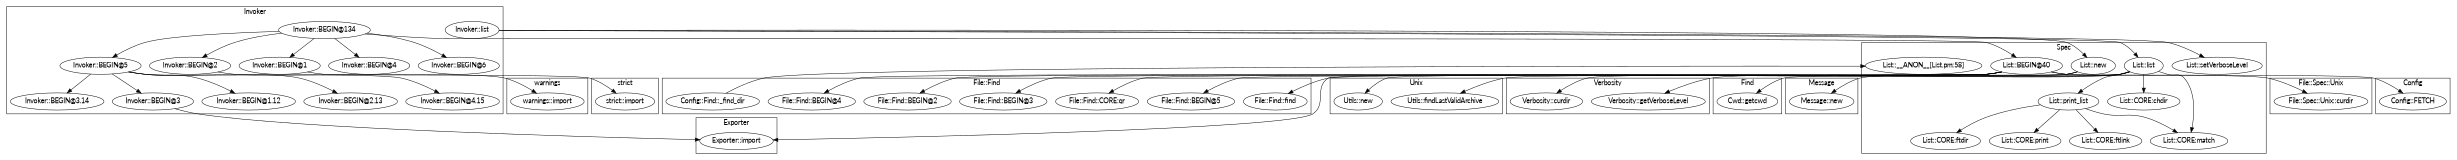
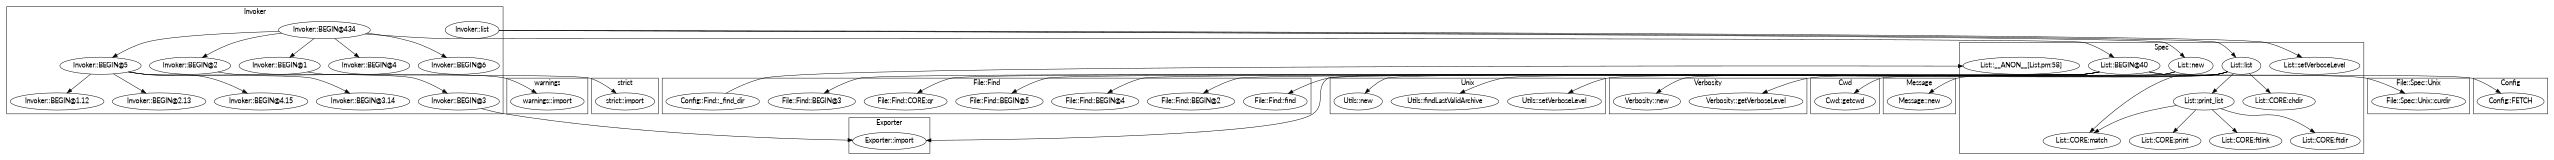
(324, 30) -> (324, 30)
(1747, 84) -> (1845, 84)
(1546, 101) -> (1647, 101)
none -> (1554, 101)
